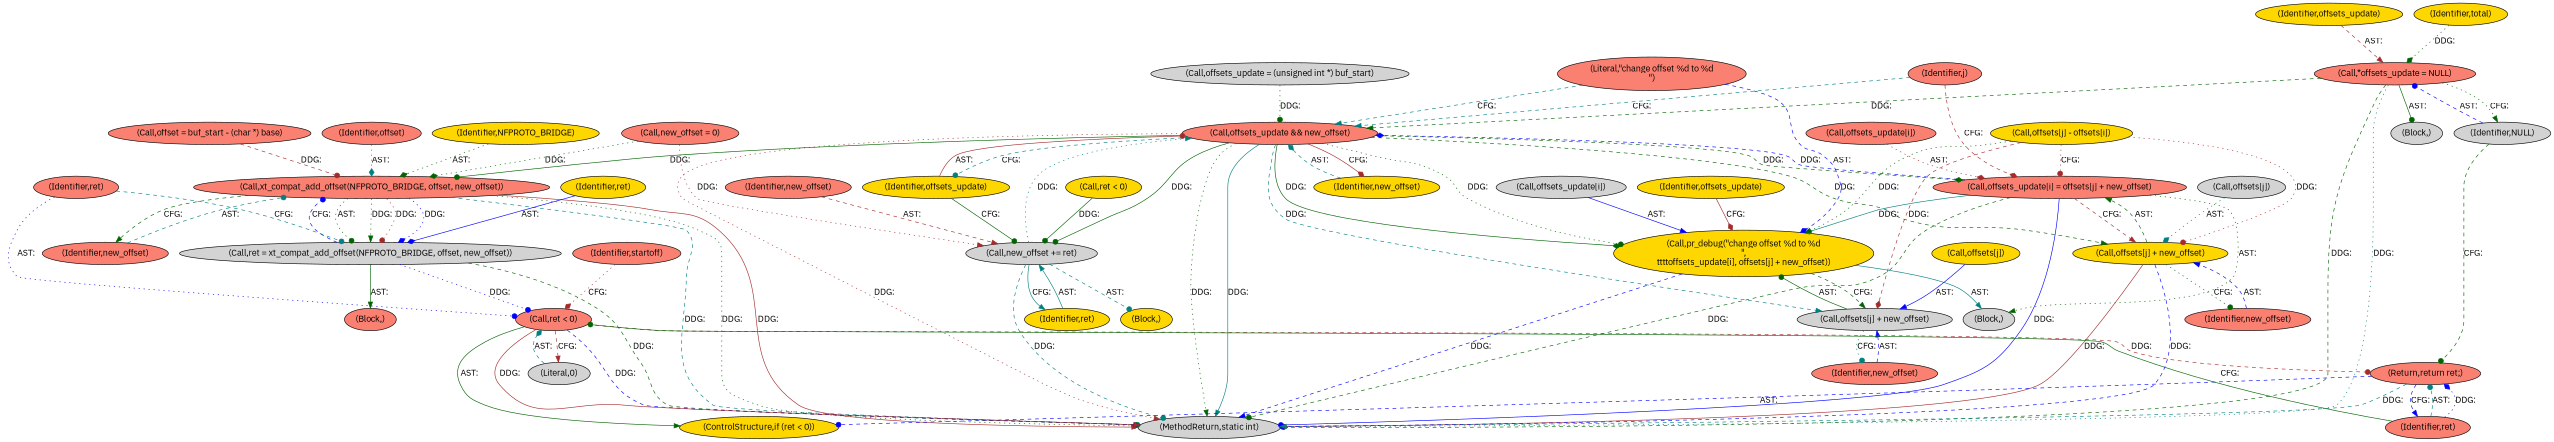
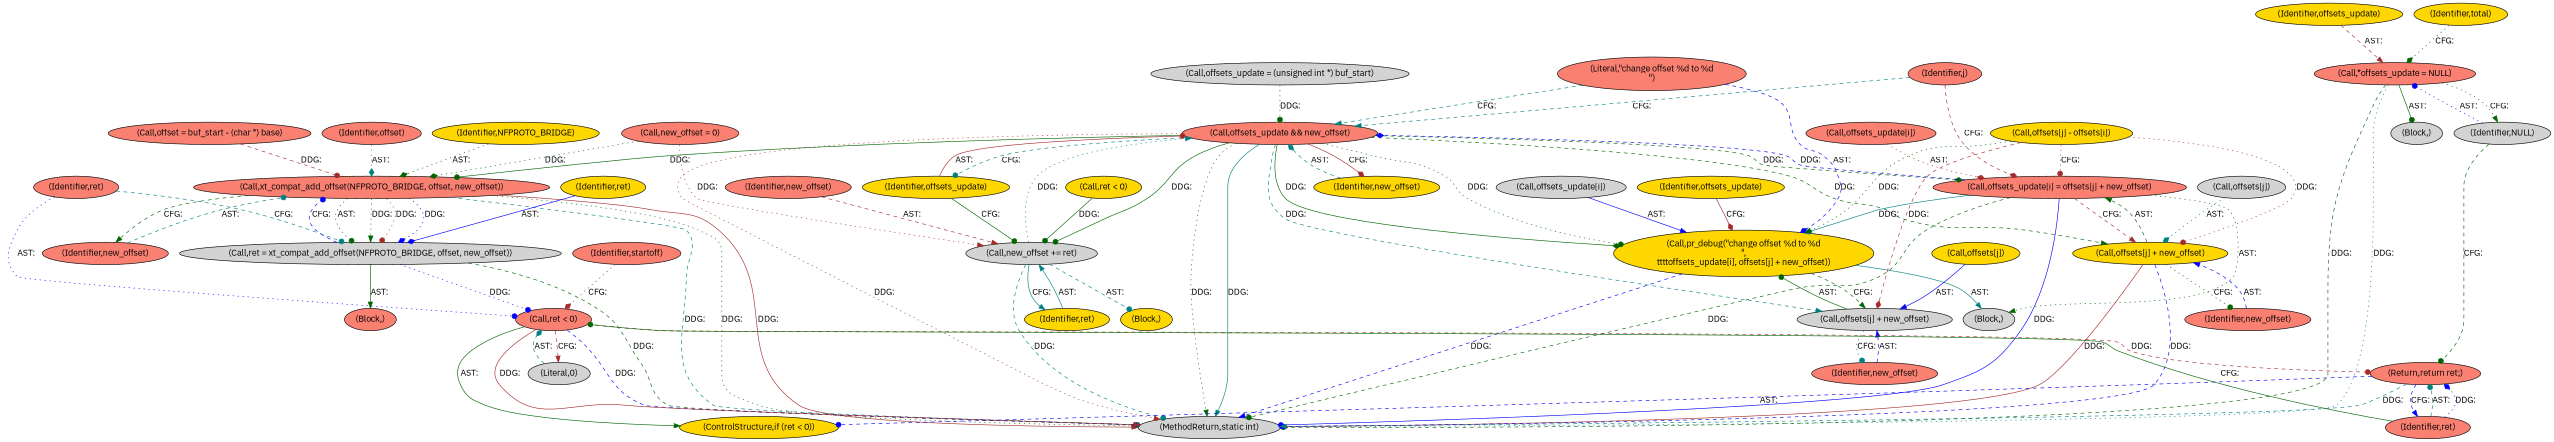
(2446, 41) -> (2446, 41)
(1847, 103) -> none
(2450, 106) -> (2450, 106)
